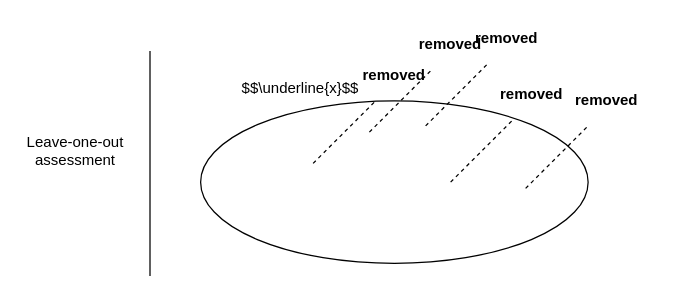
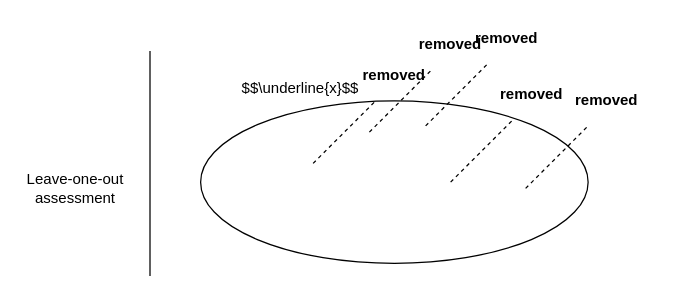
(76, 151) -> (76, 188)
